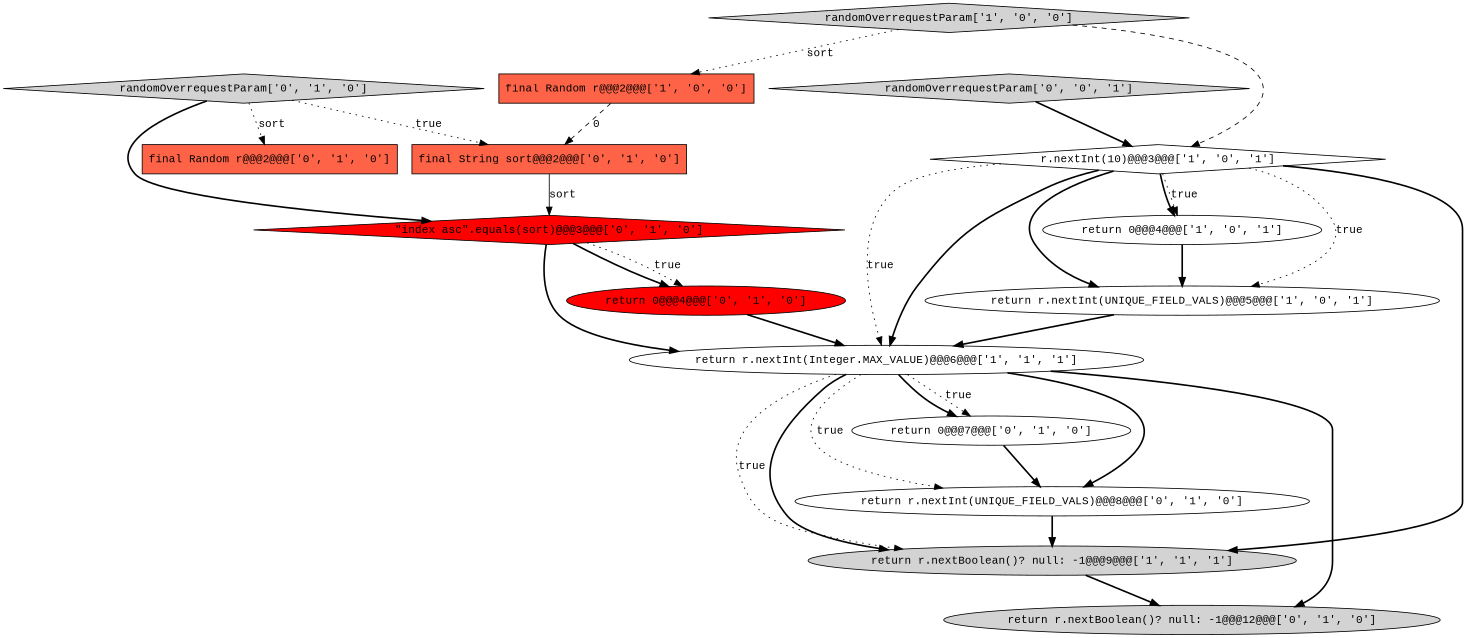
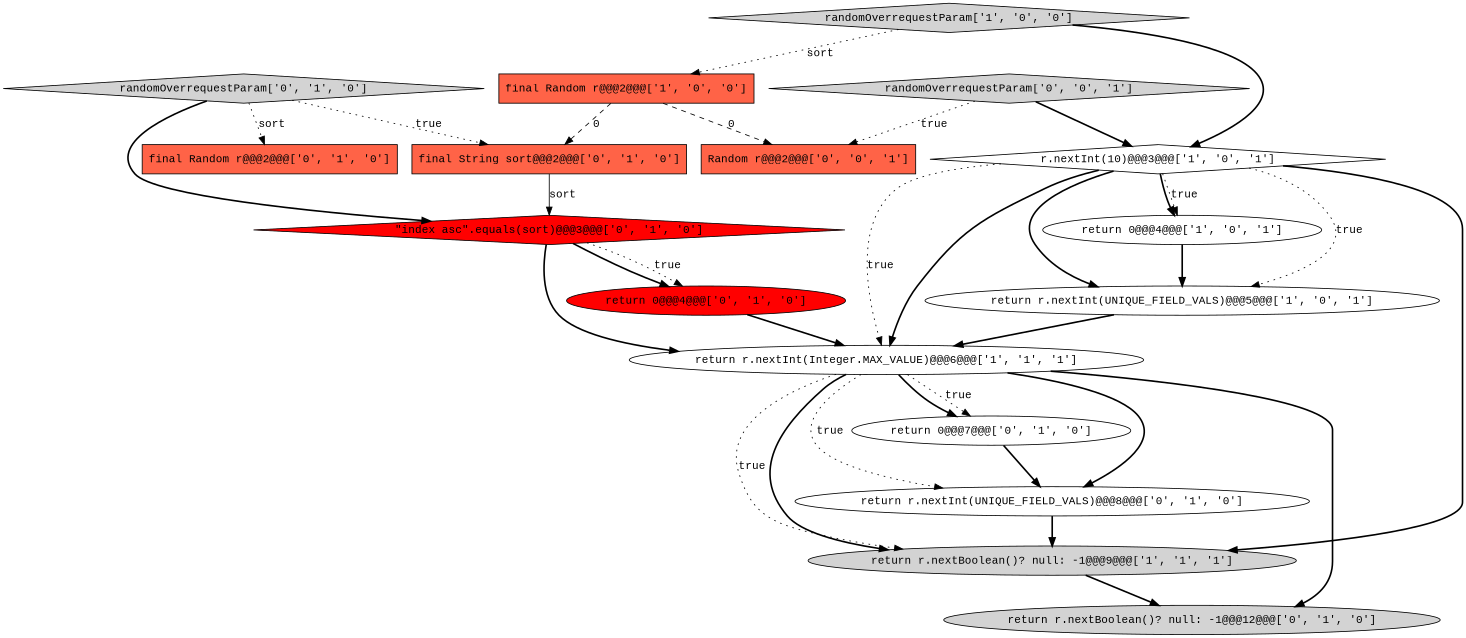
(1219, 52) -> (1219, 52)
none -> (808, 159)
